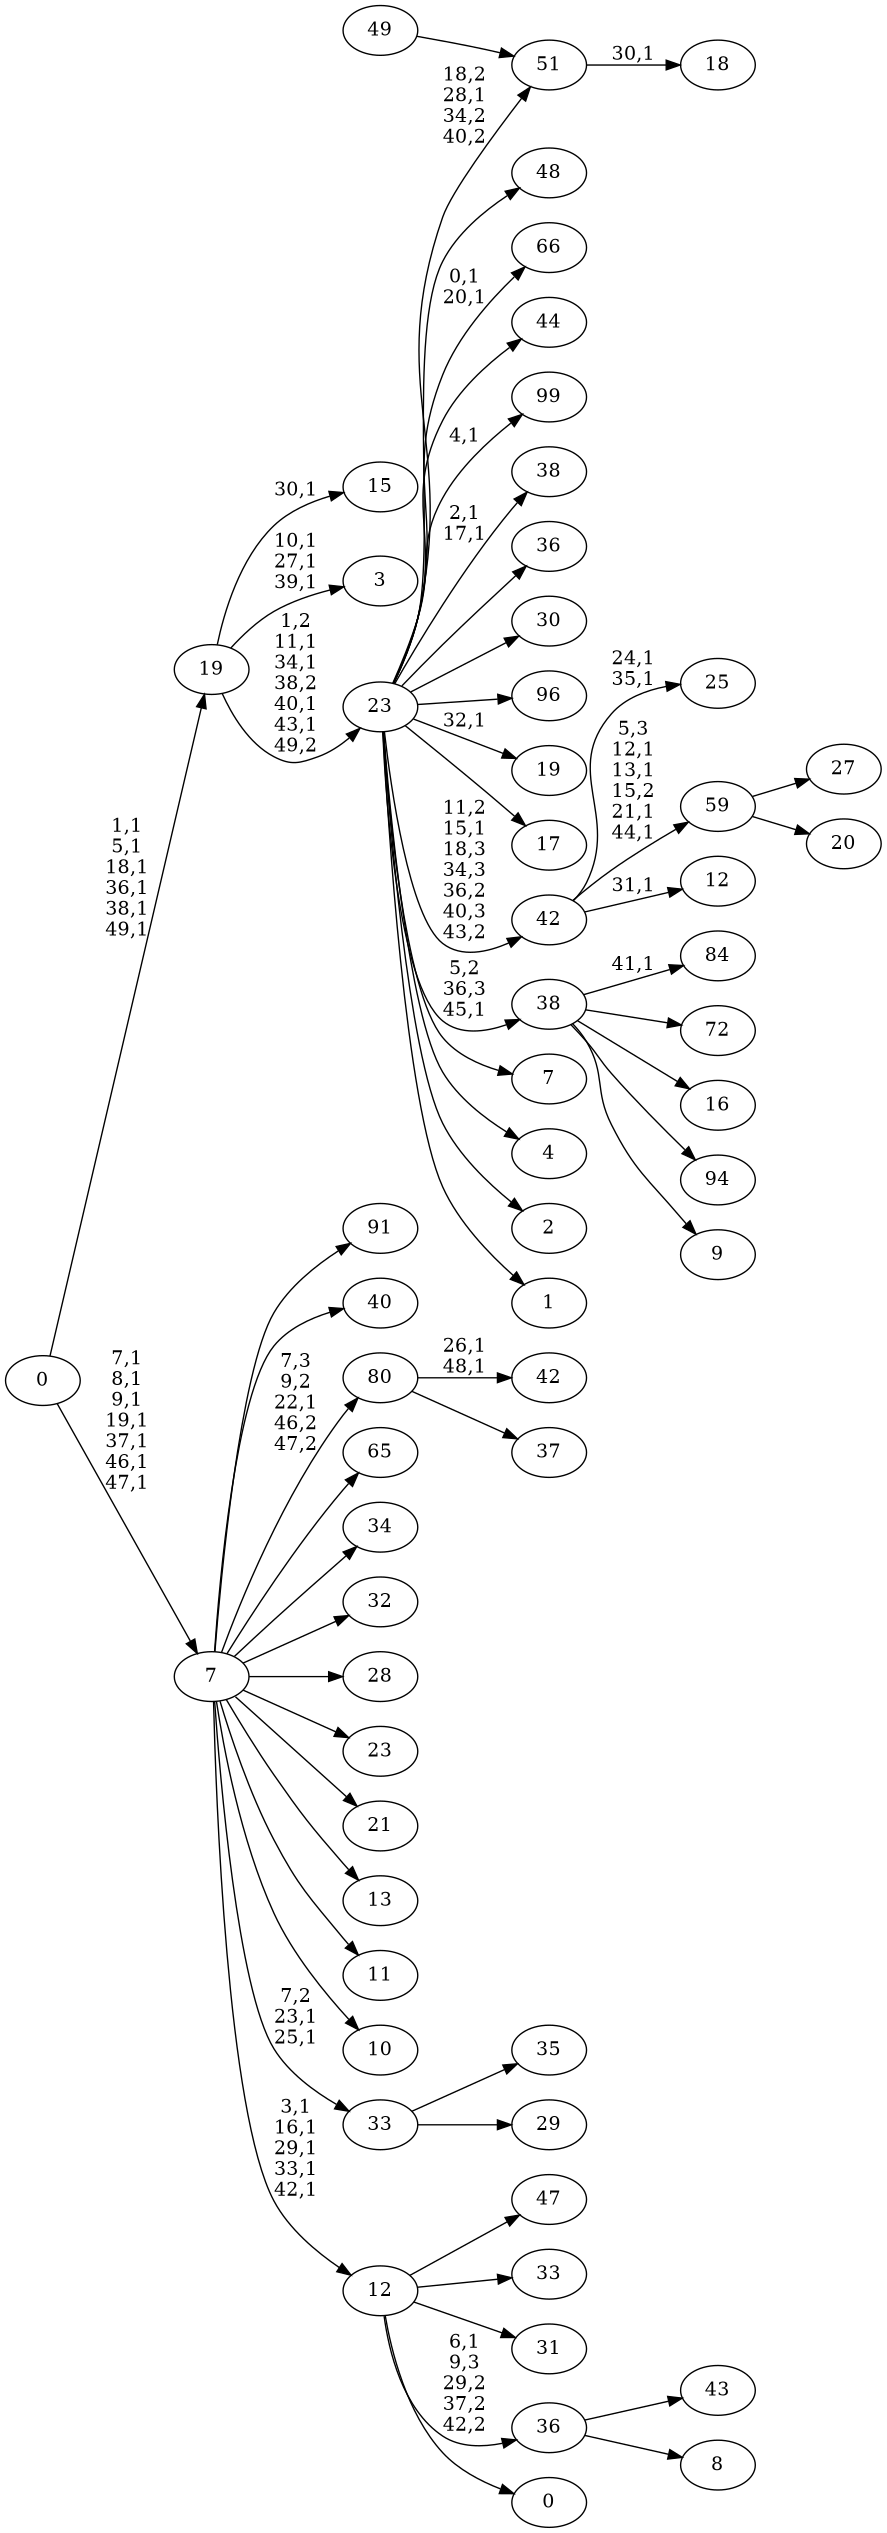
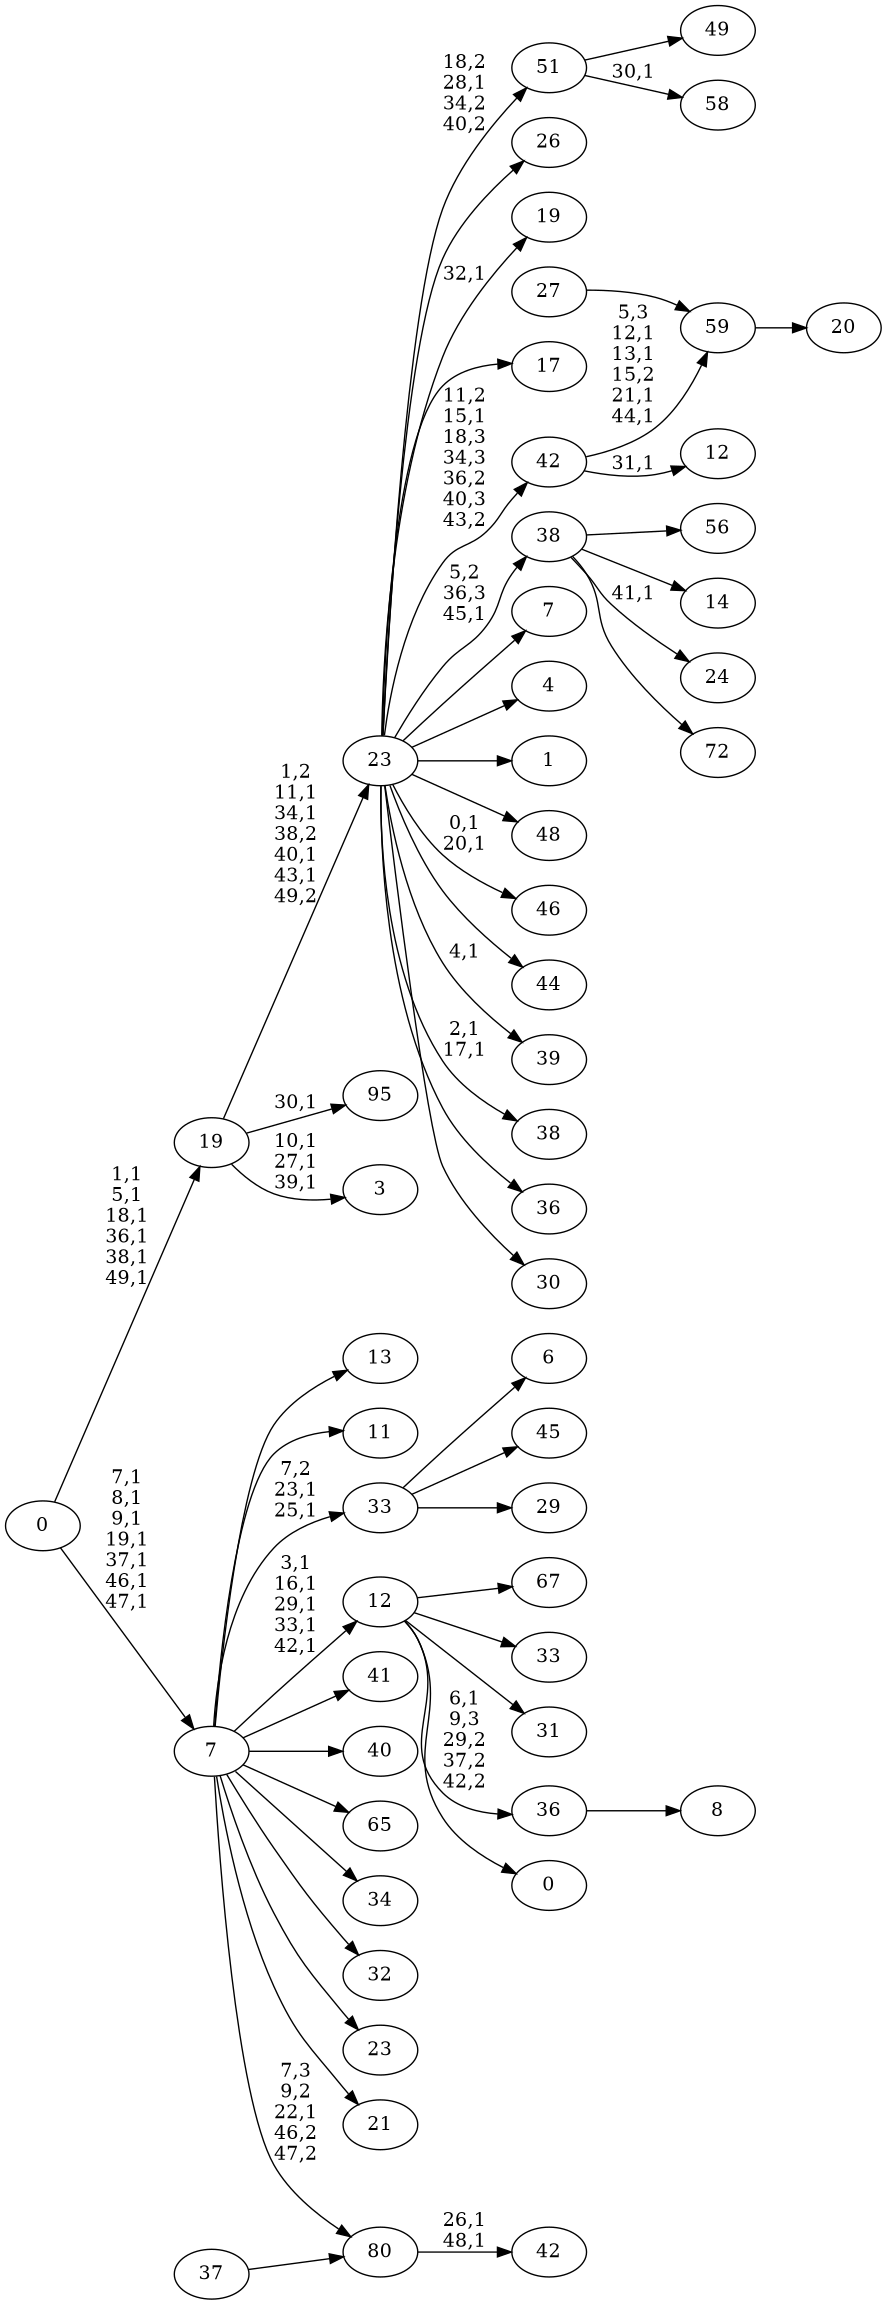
(459, 44) -> (627, 51)
(718, 65) -> (718, 105)
(549, 248) -> (549, 910)
(549, 397) -> (549, 1060)
(380, 487) -> (380, 1096)
(718, 683) -> none
(549, 696) -> (549, 142)
(774, 790) -> (633, 293)
(718, 956) -> (718, 678)
(718, 1105) -> (718, 528)
(718, 1180) -> (718, 603)
(380, 1228) -> (380, 1677)
(549, 1228) -> none
(718, 1255) -> none
none -> (549, 1358)
(458, 1412) -> (289, 2264)
(380, 1677) -> none
(380, 2050) -> none
(549, 2050) -> (549, 1433)
(549, 2200) -> (549, 1583)
(718, 2390) -> none
